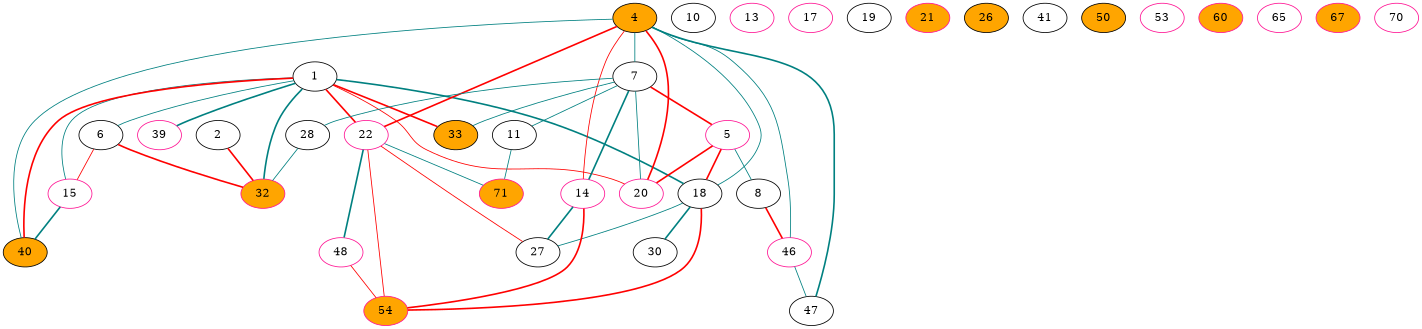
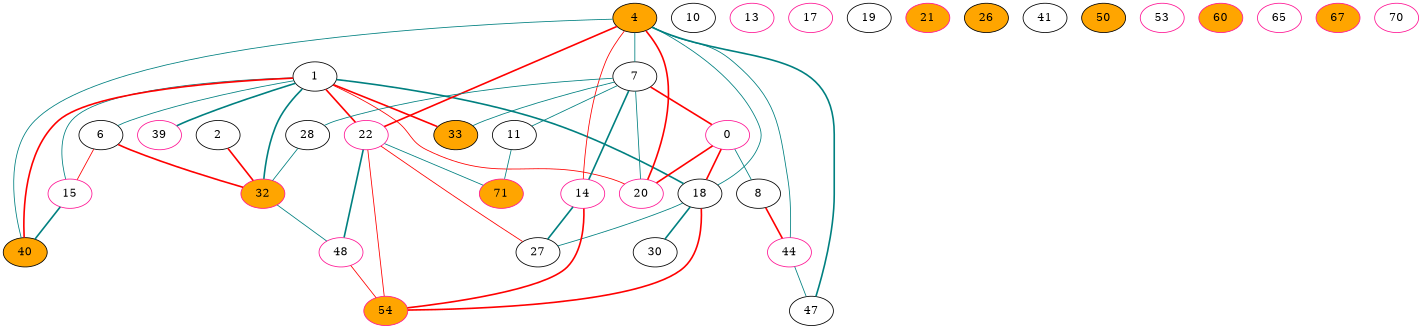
(728, 135) -> (728, 135)
none -> (302, 223)
(789, 252) -> (789, 252)
